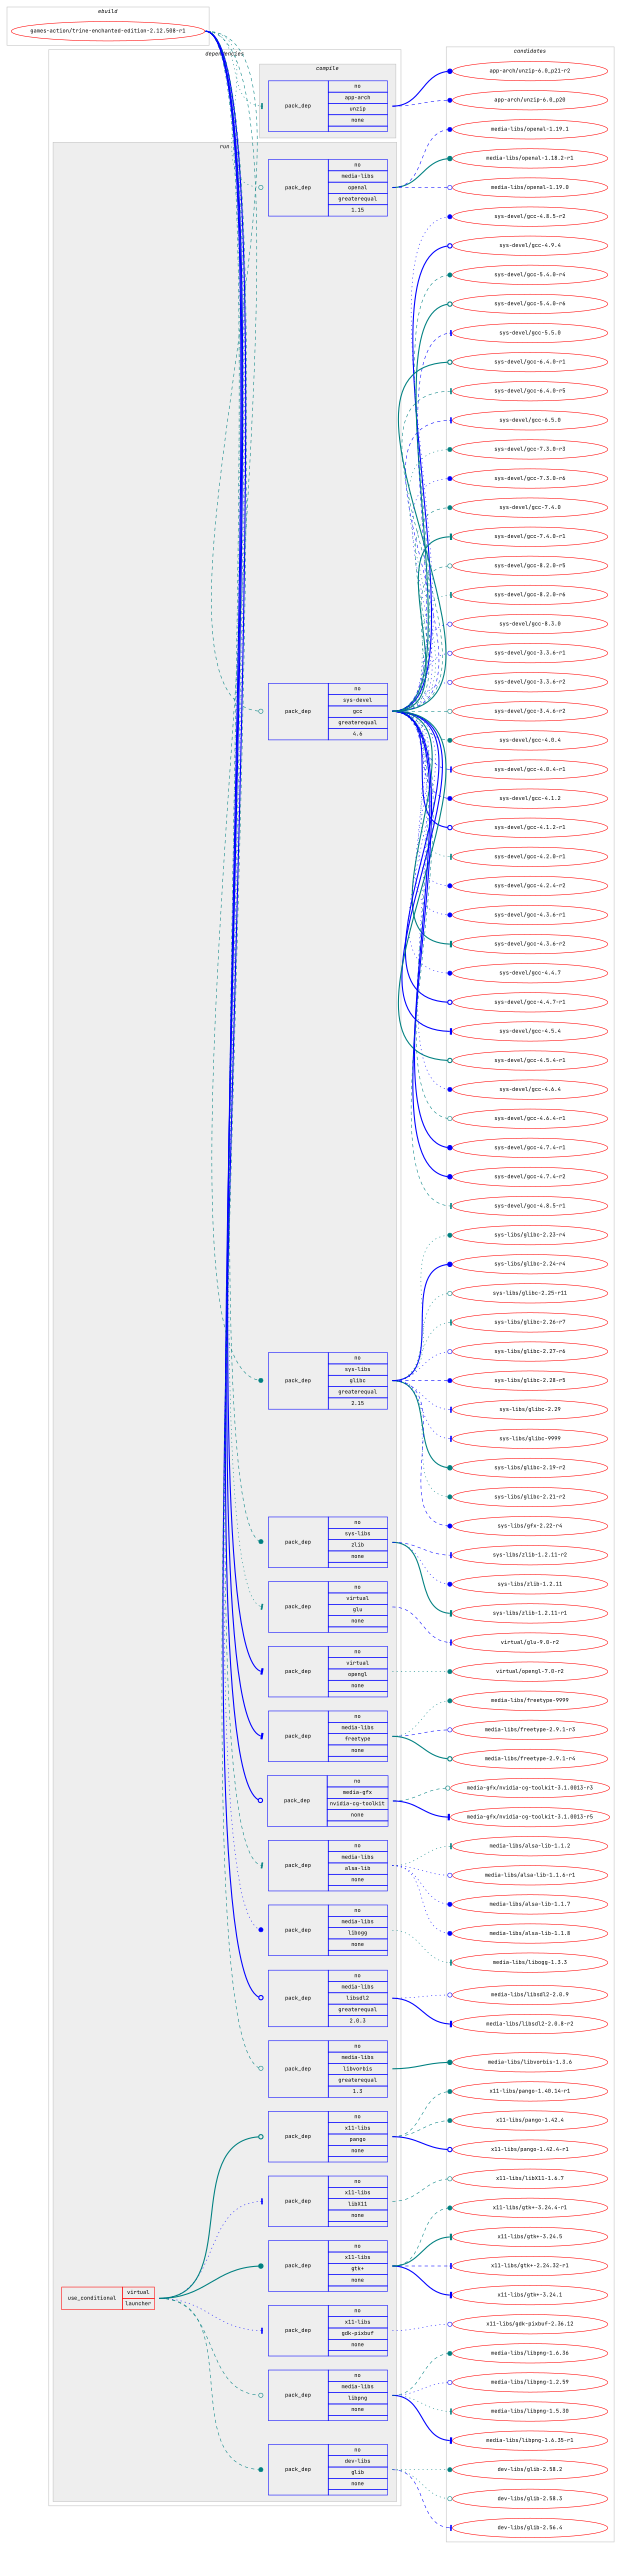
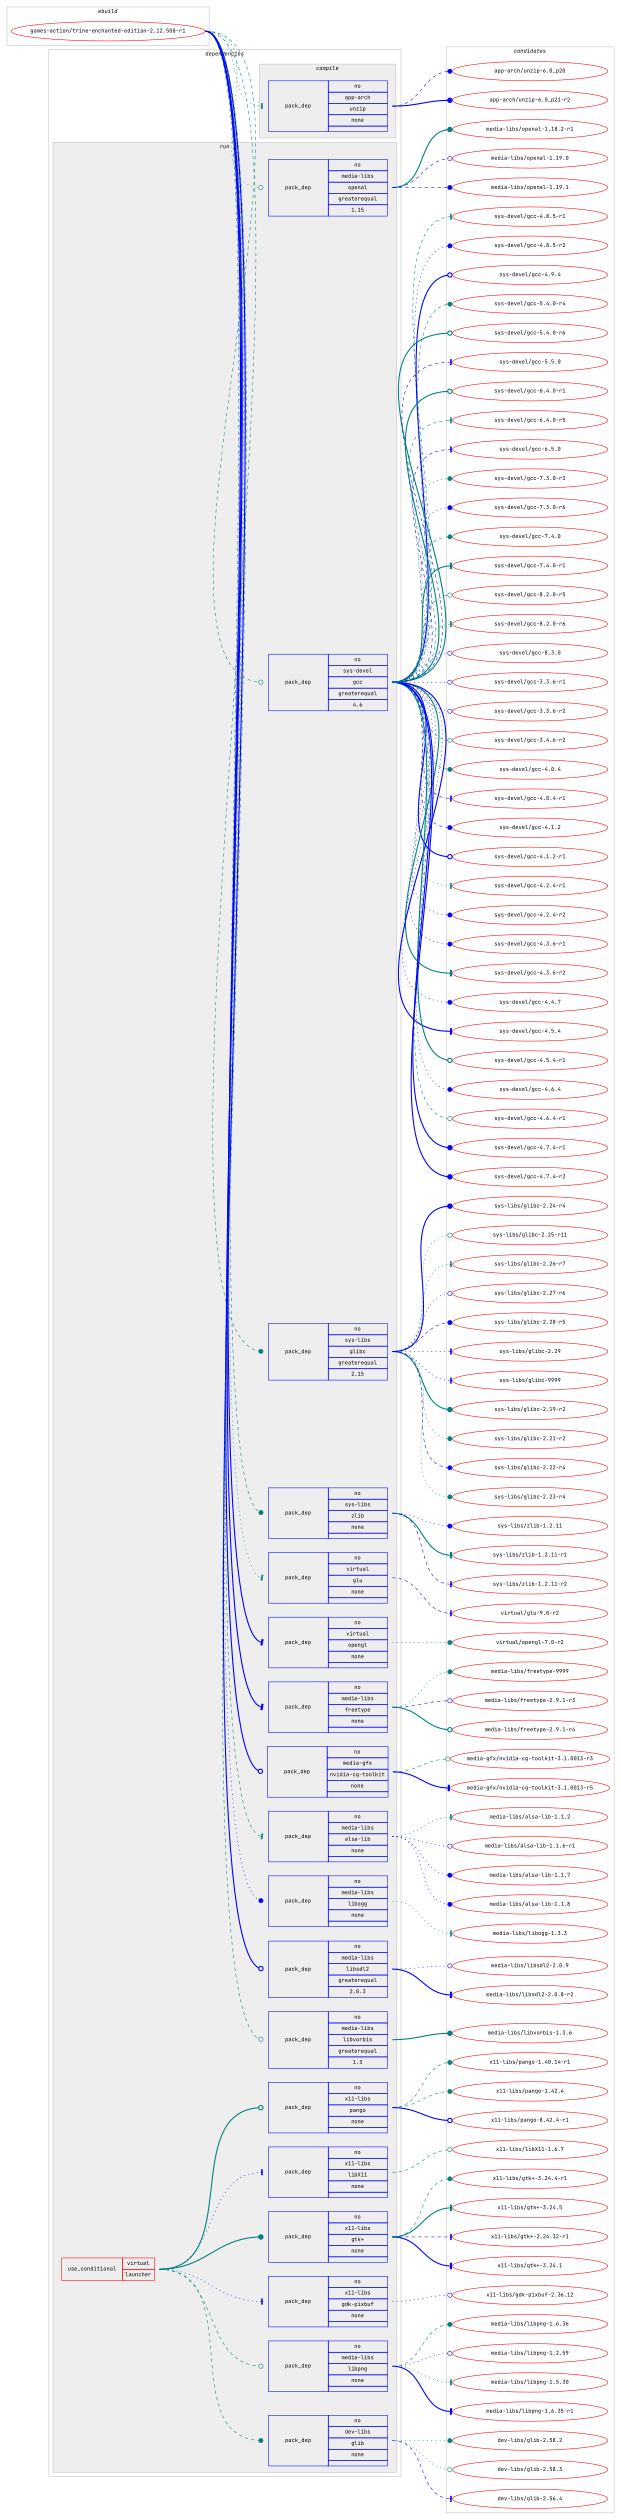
(530, 857) -> (530, 886)
(530, 1002) -> none
(530, 1526) -> (530, 1468)
(530, 2150) -> (530, 2121)
